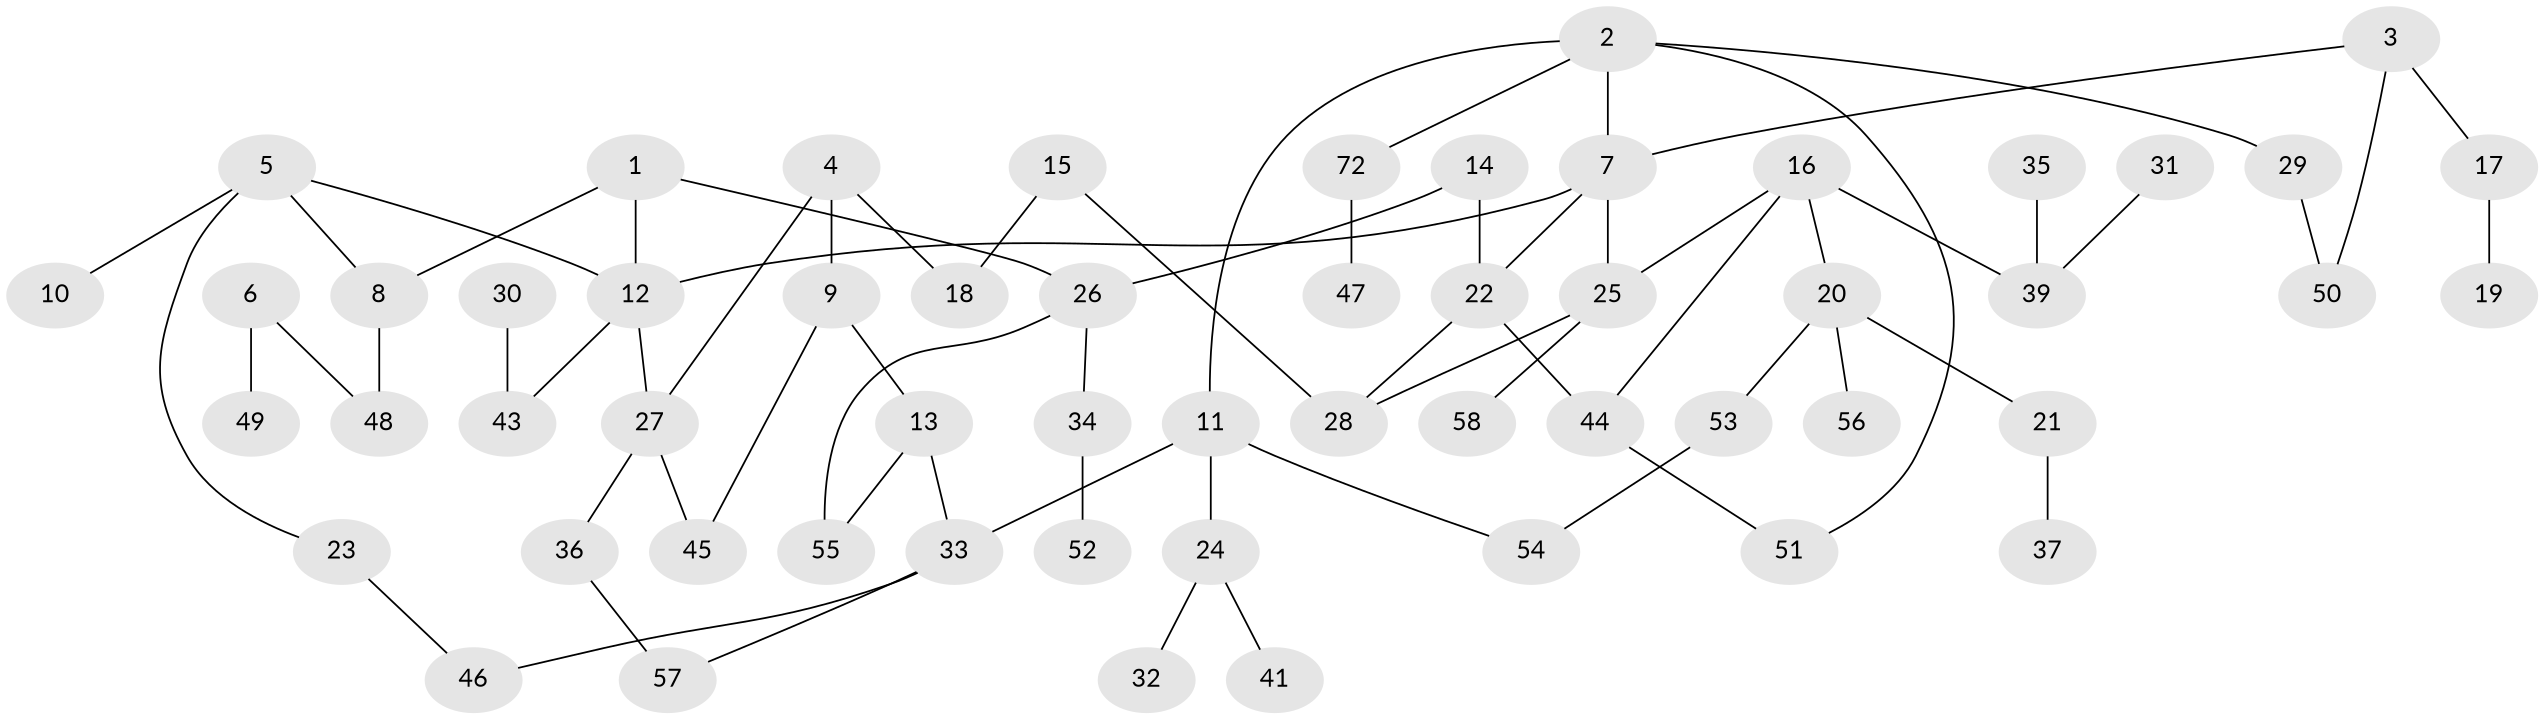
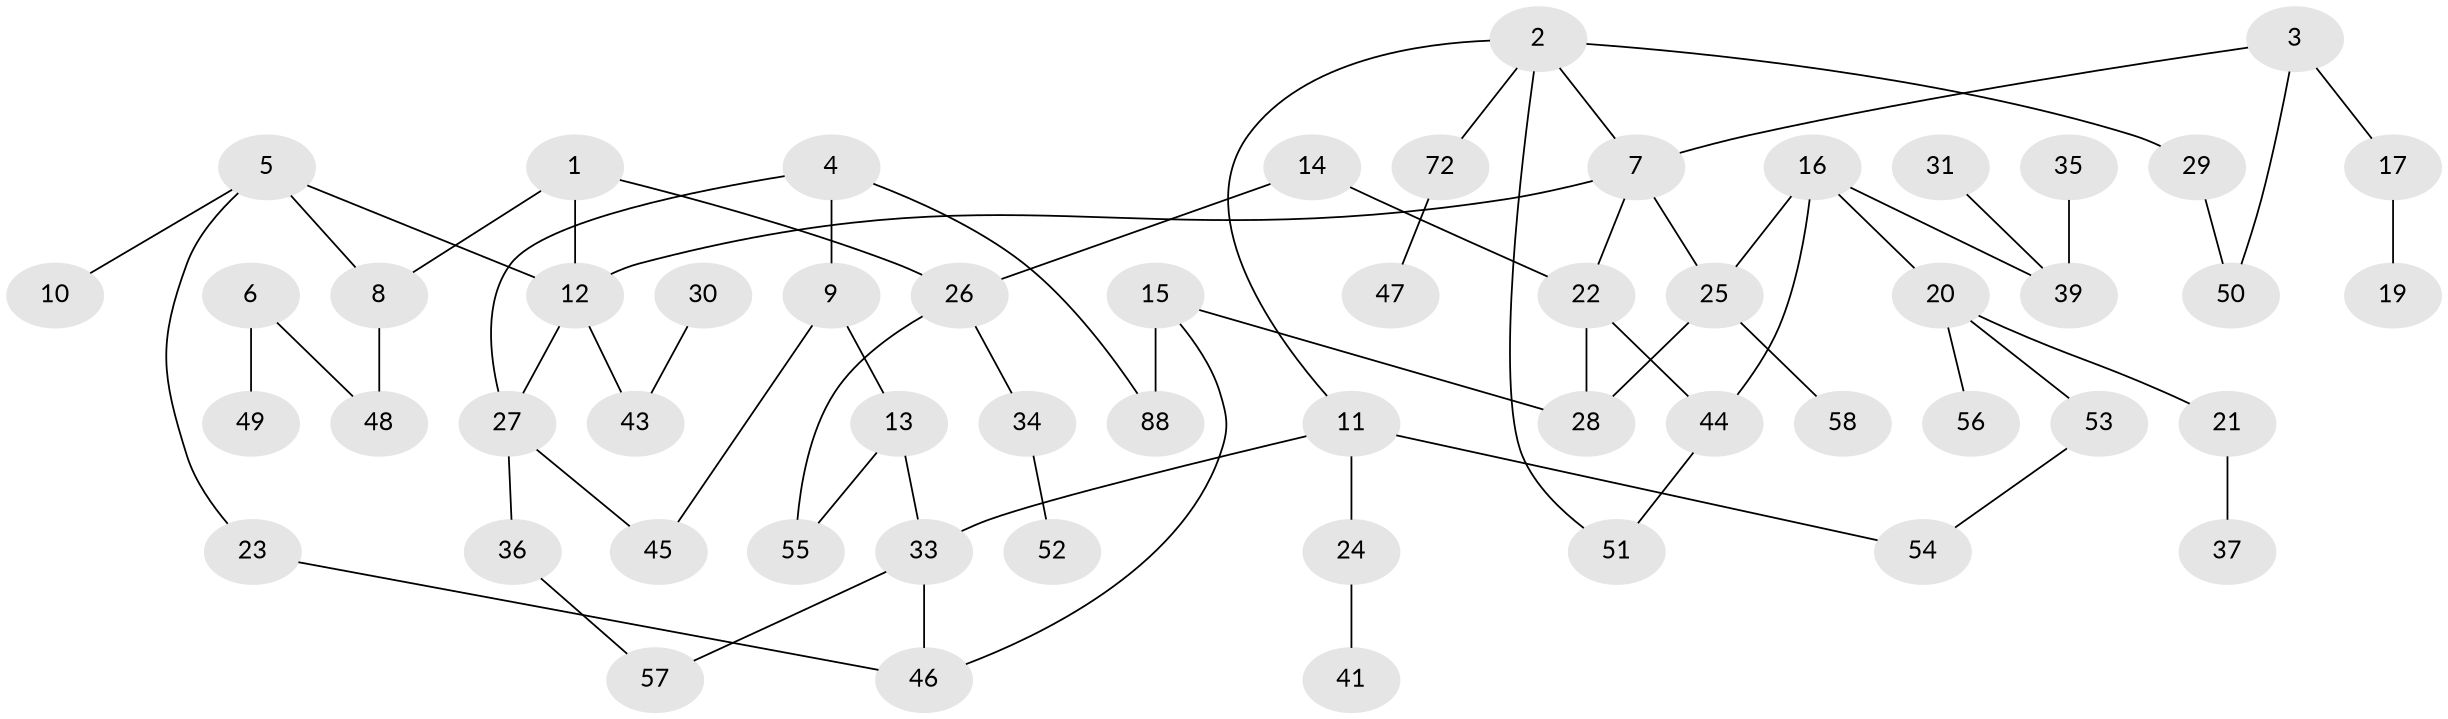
(960, 296) -> (1156, 424)
none -> (1169, 537)
(1147, 680) -> none
